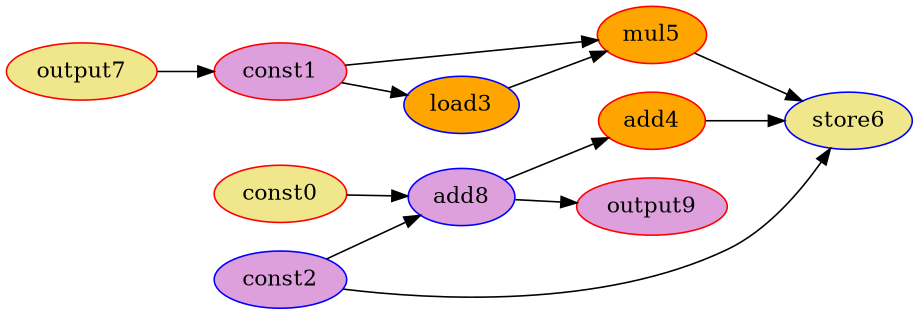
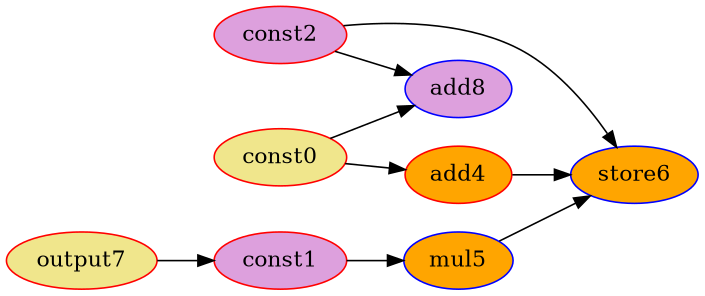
(652, 35) -> (458, 261)
(462, 105) -> none
(849, 121) -> (634, 175)
(549, 162) -> (367, 166)
(652, 207) -> none
(280, 280) -> (280, 35)
